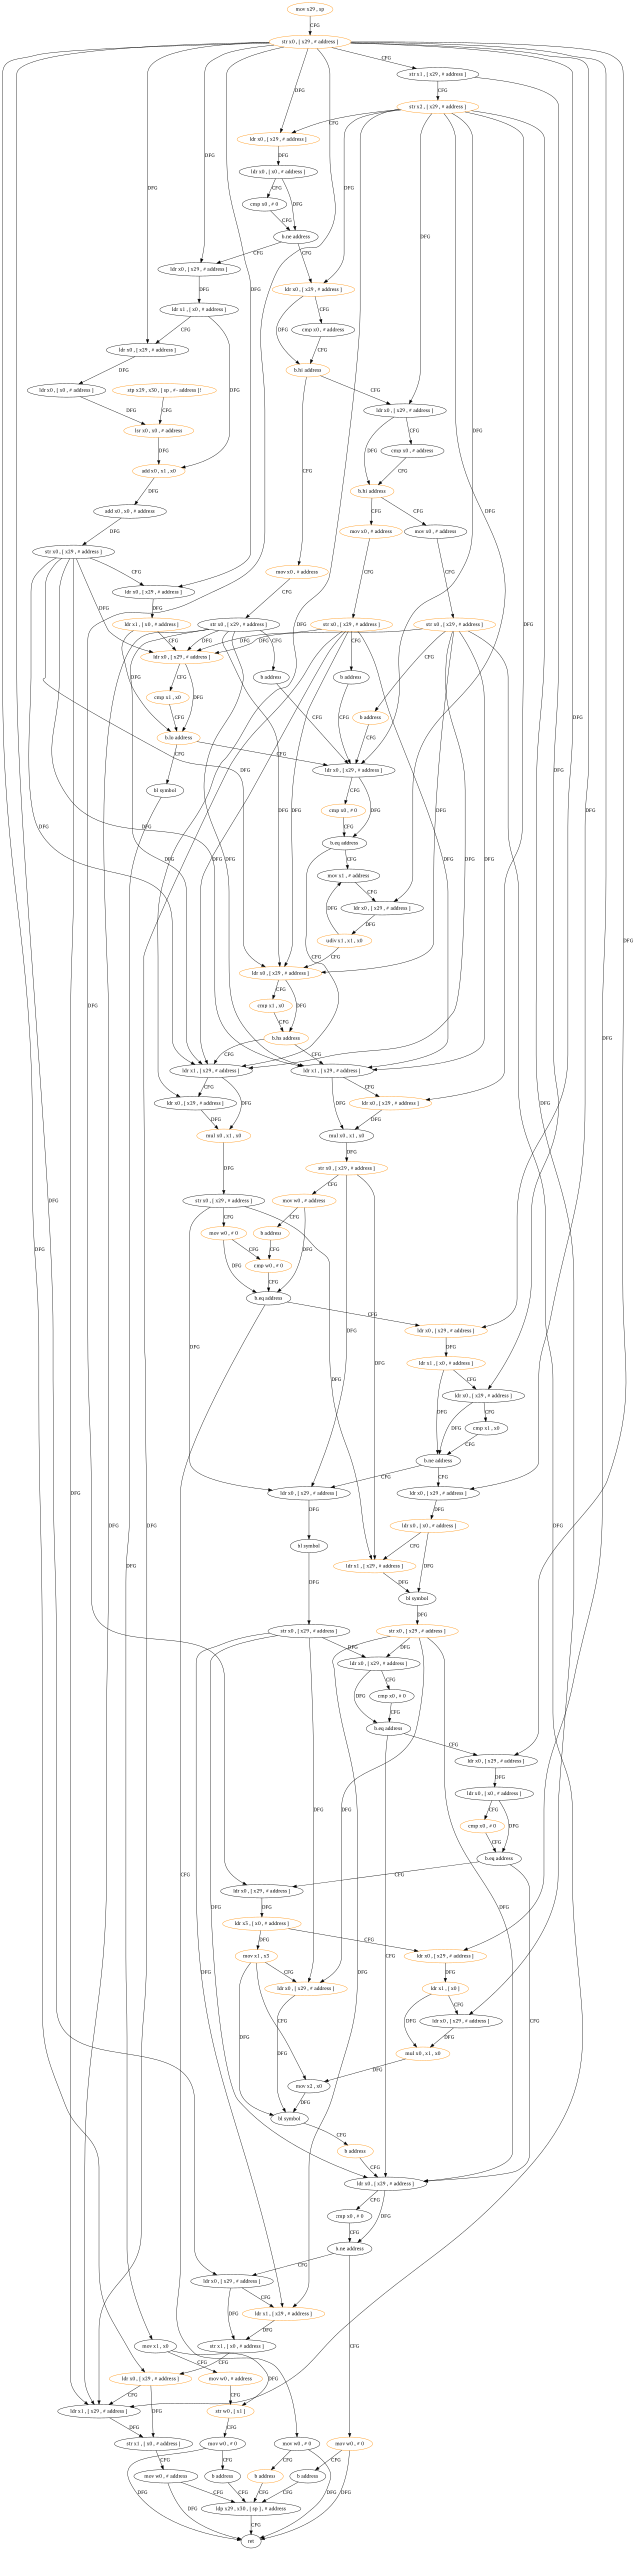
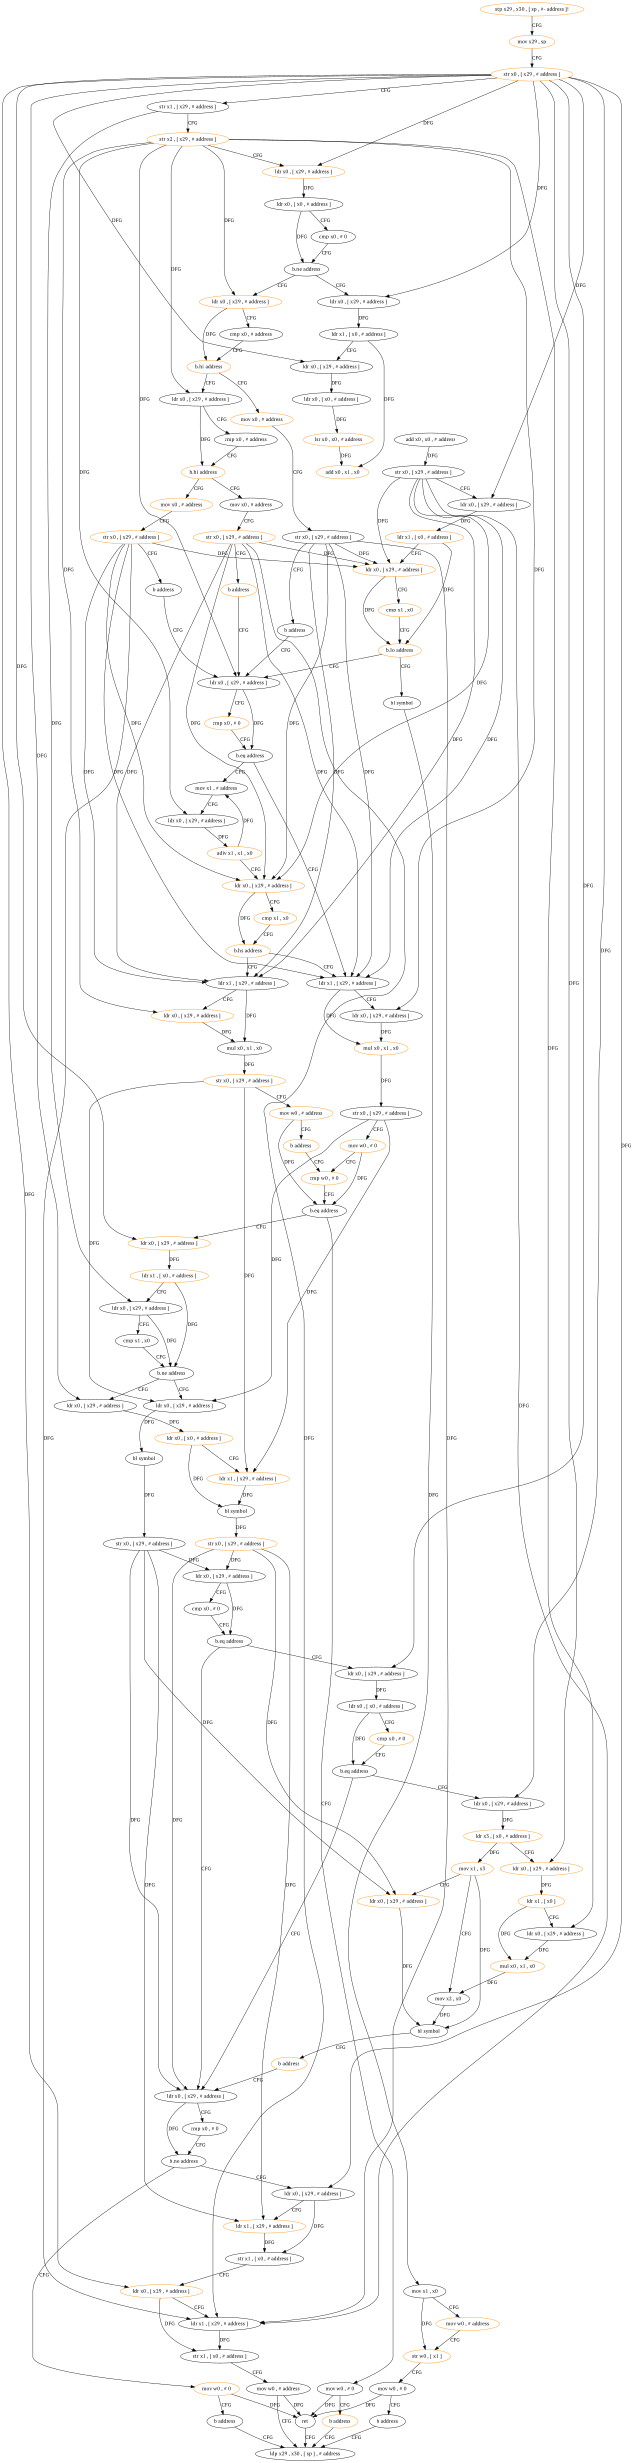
(162, 409) -> (532, 24)
(146, 490) -> none
(251, 2523) -> (305, 2436)
